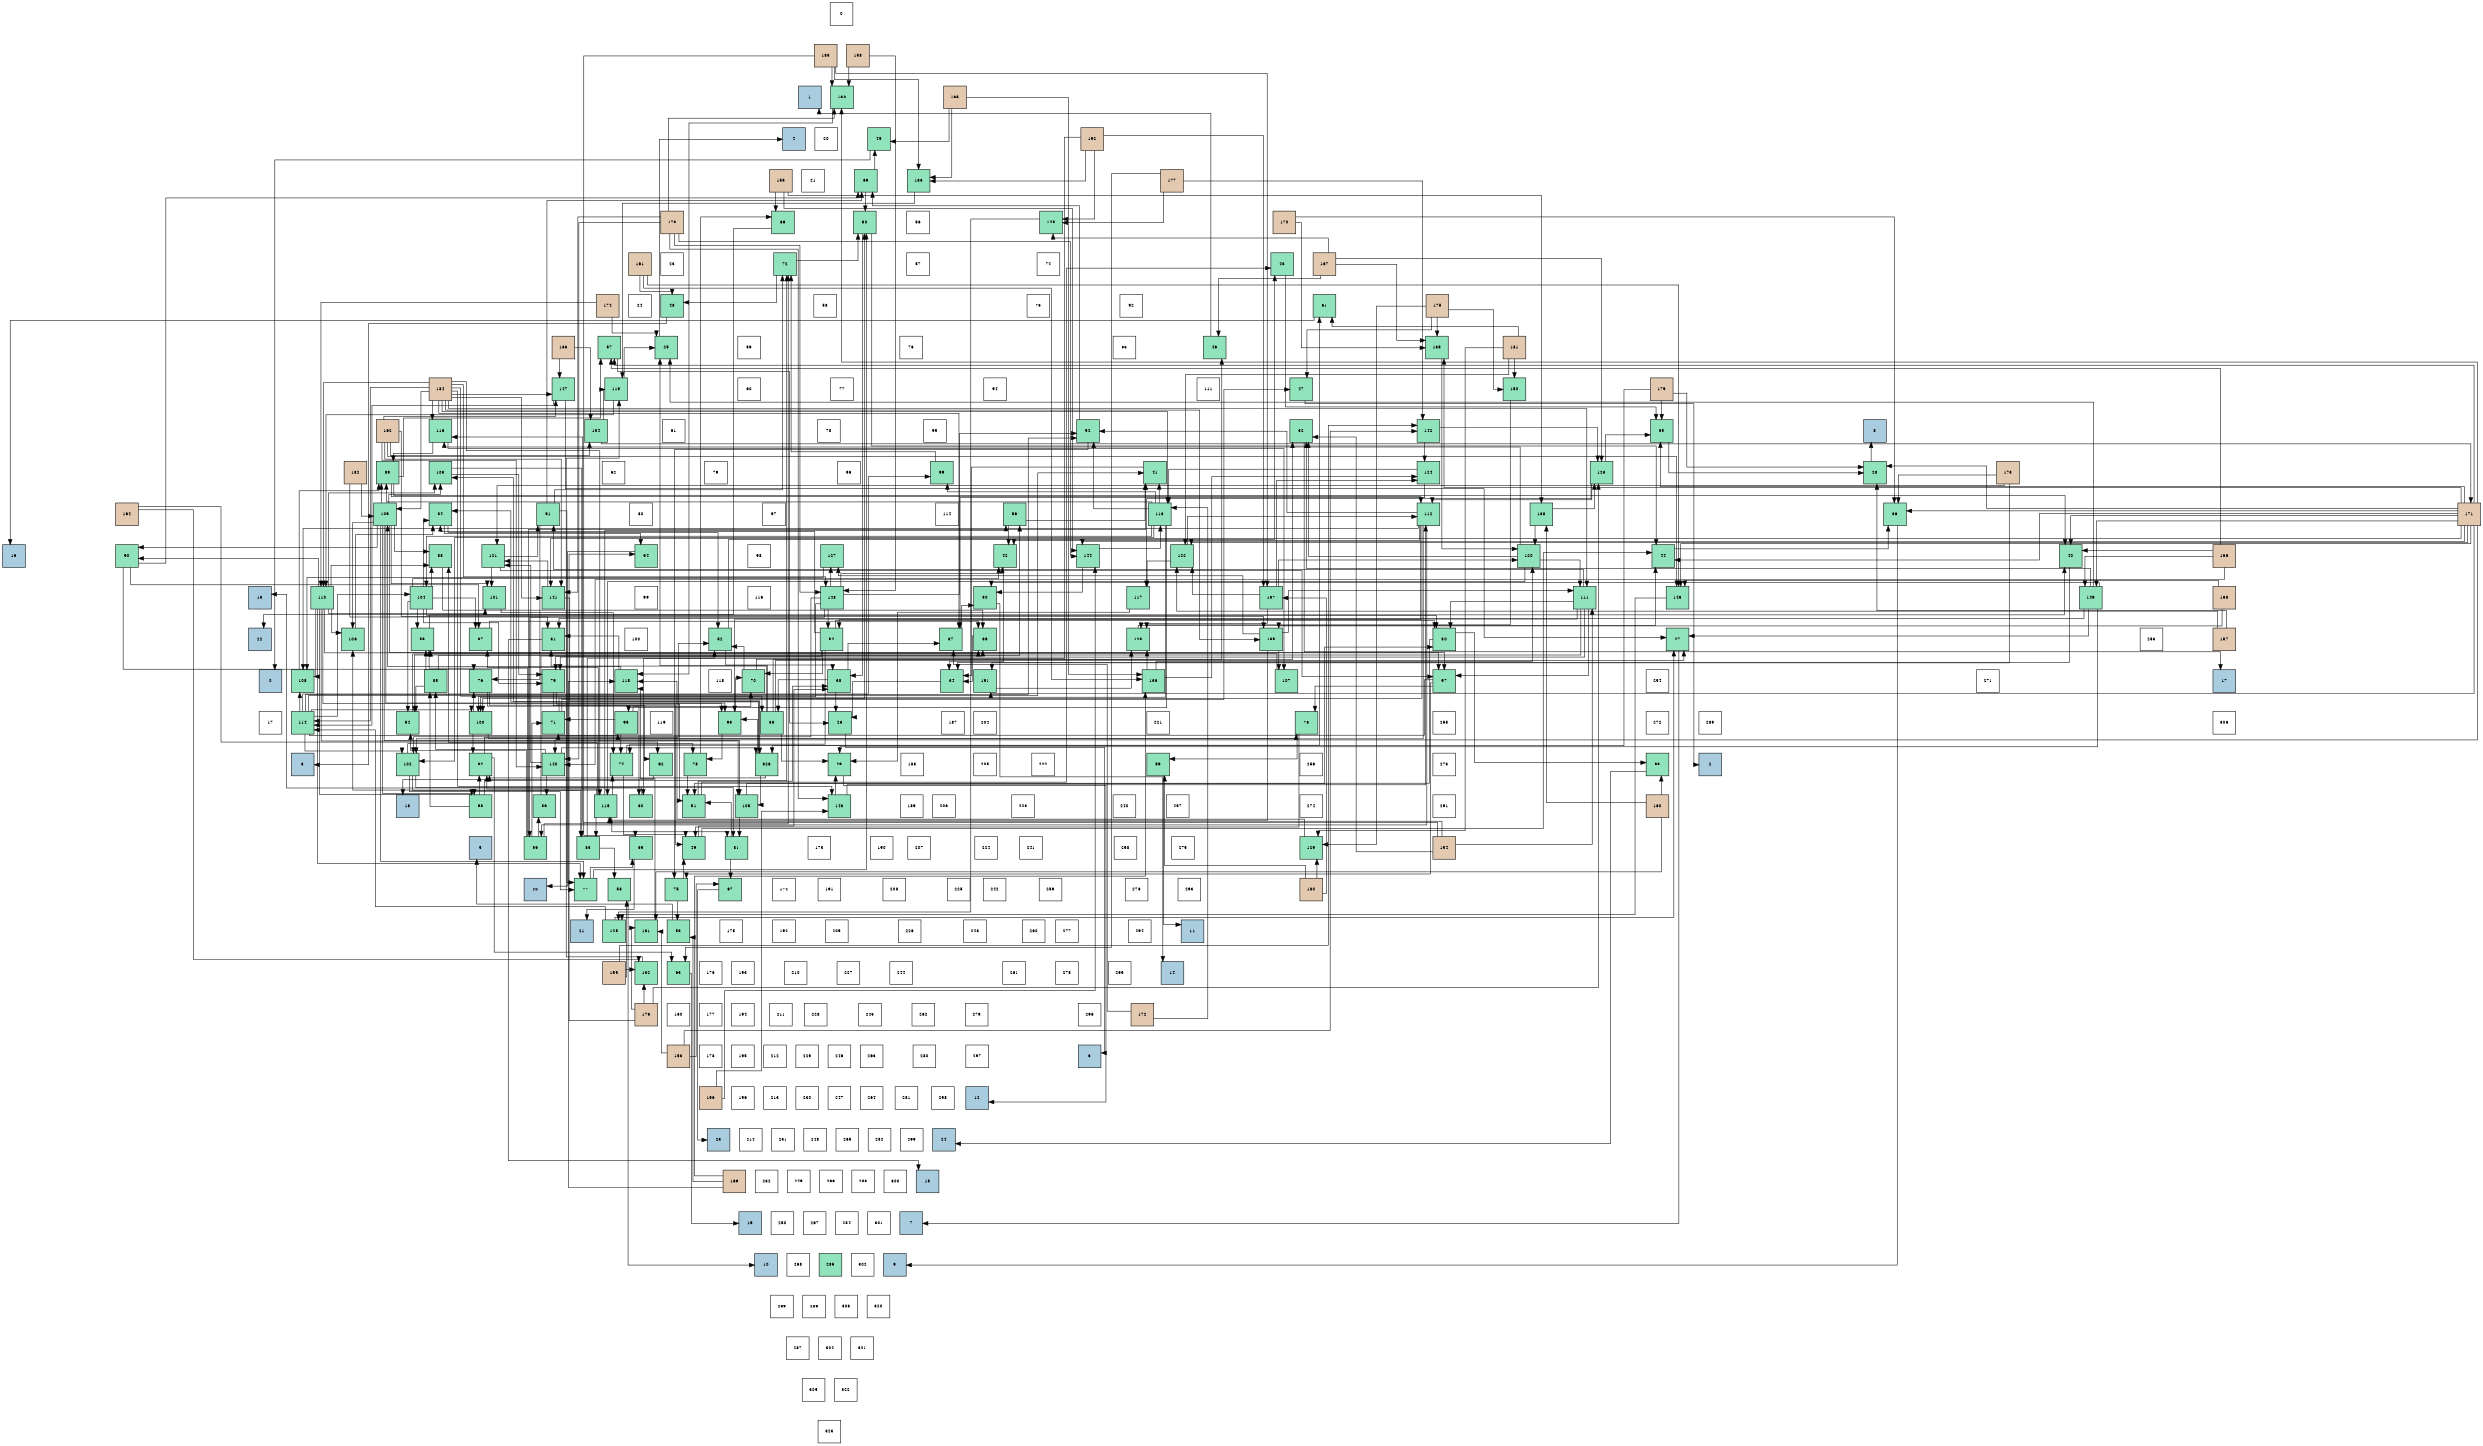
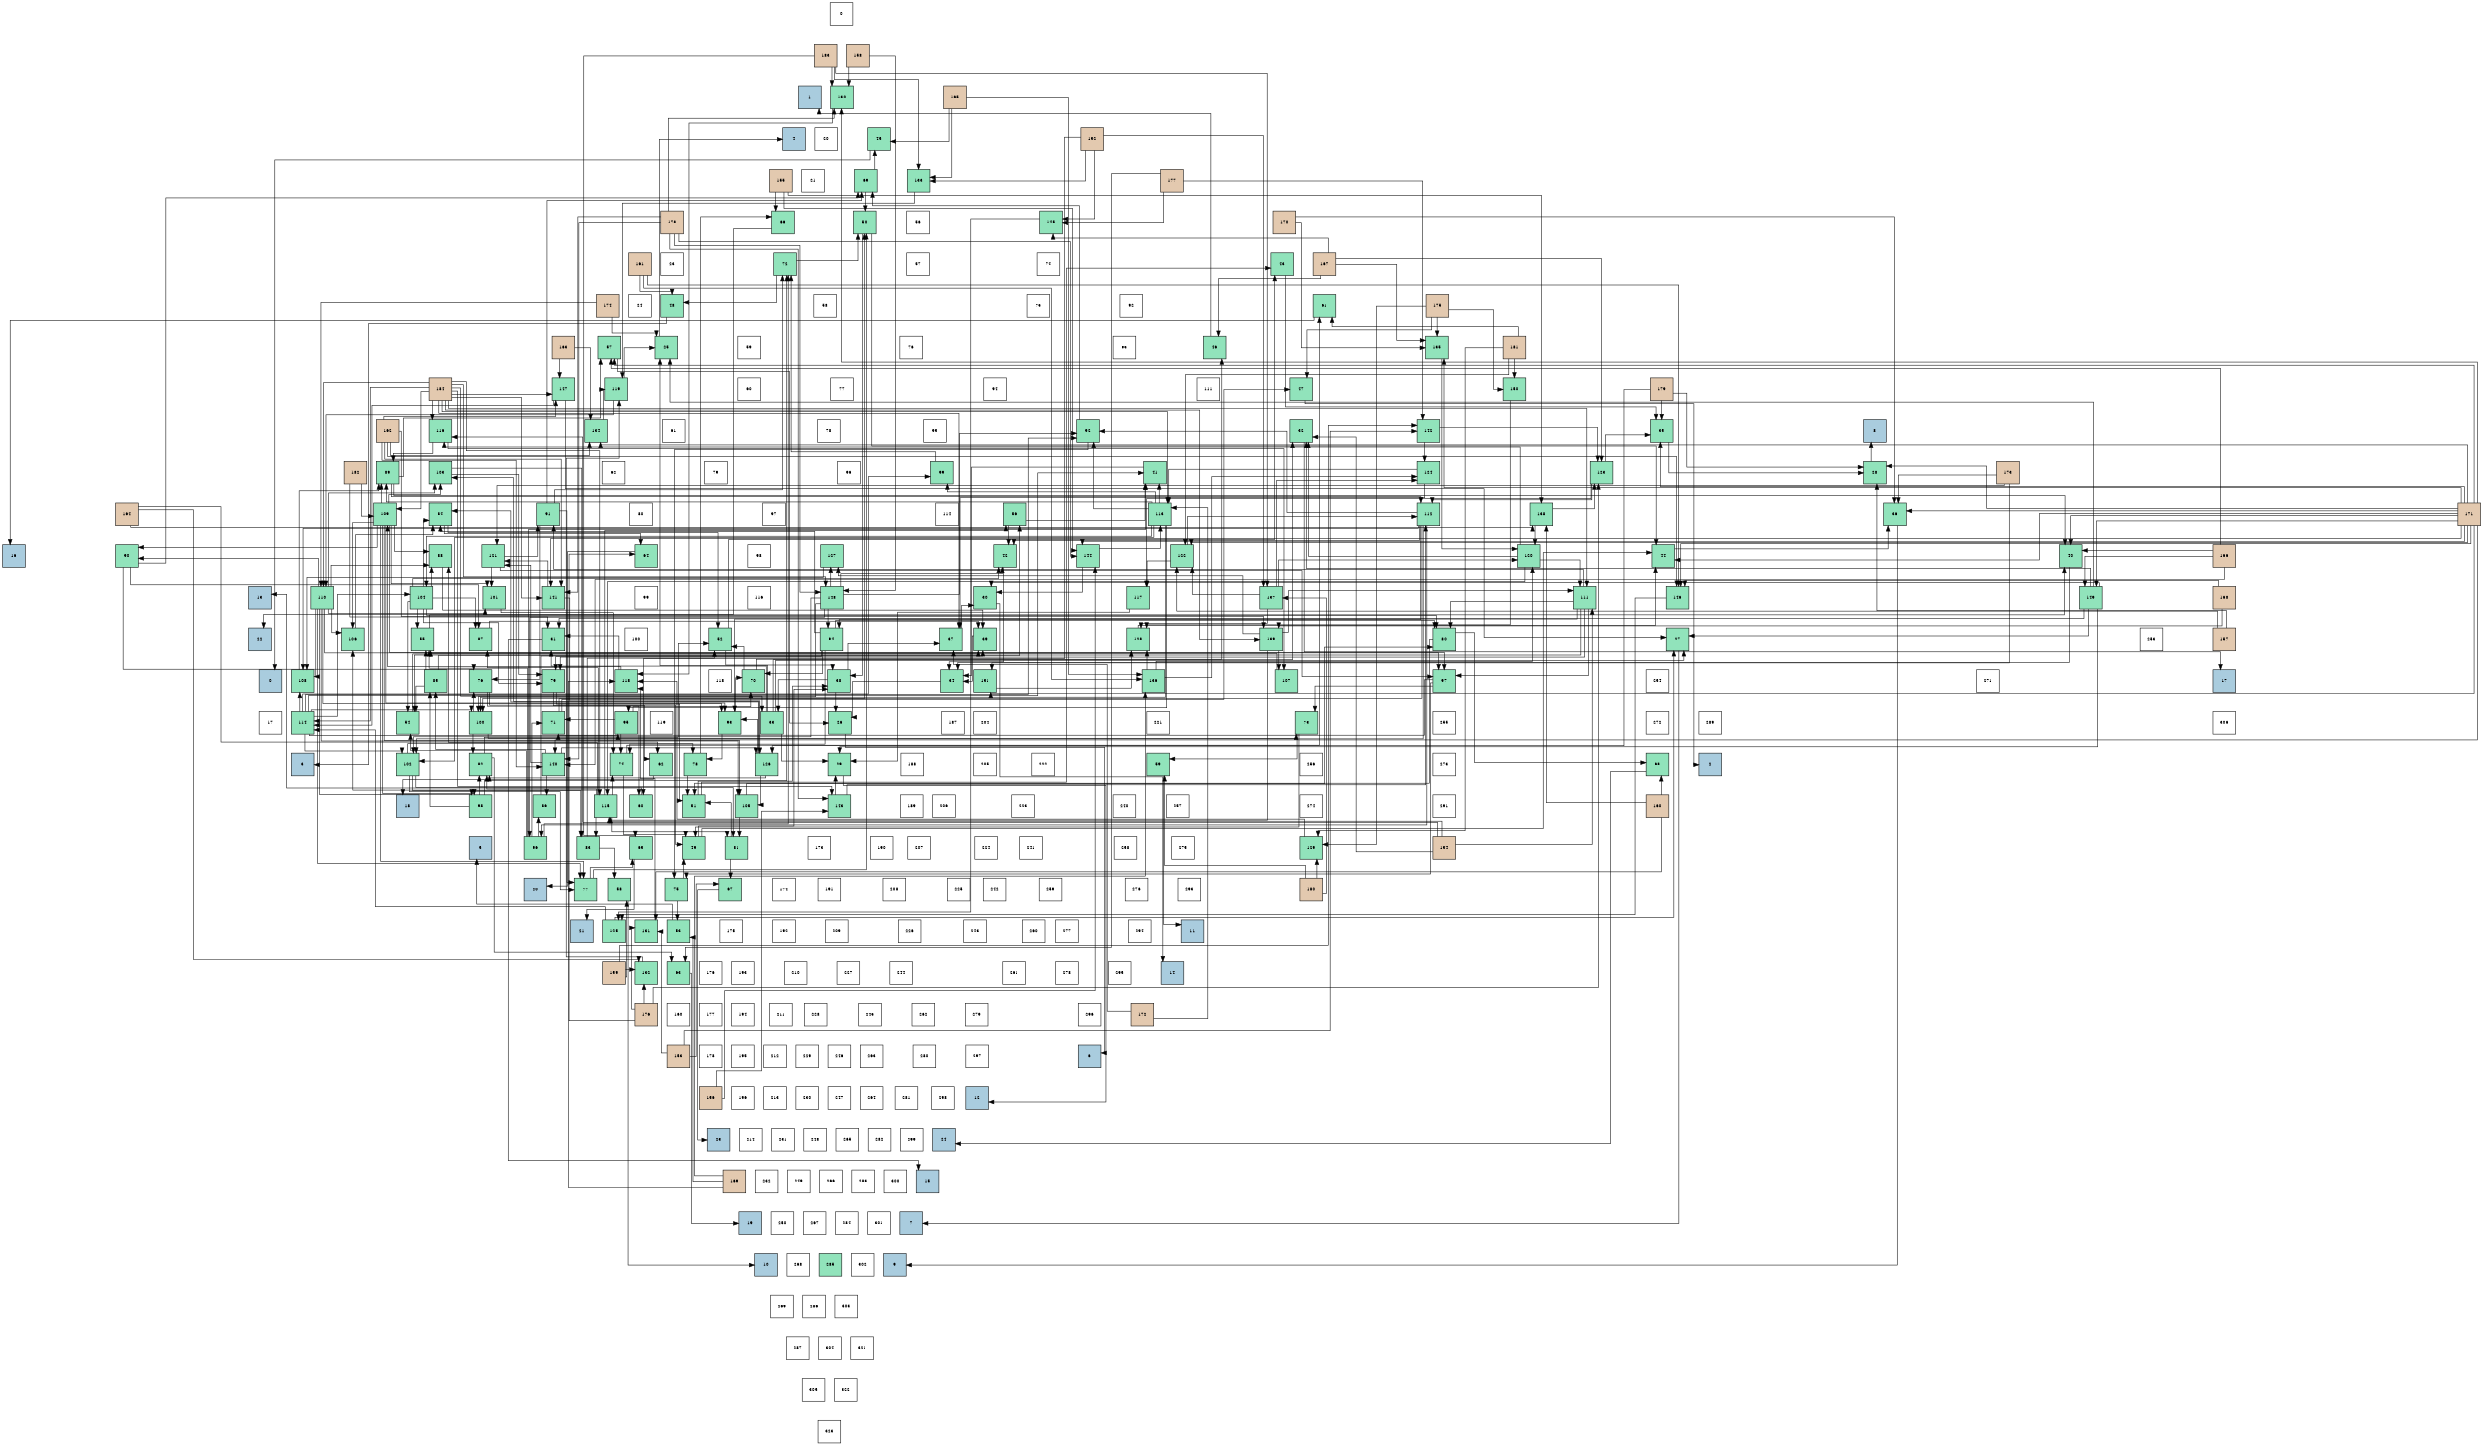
(1659, 444) -> (1707, 445)
none -> (831, 527)
(767, 764) -> (767, 764)
(878, 1307) -> none
